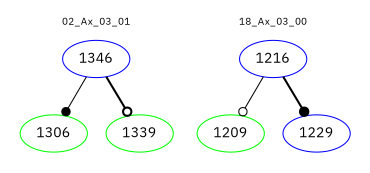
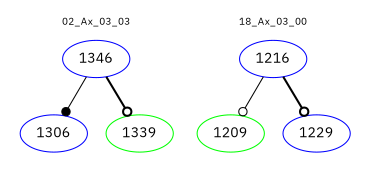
(97, 22) -> (97, 22)
(293, 92) -> (293, 92)
(54, 133) -> (54, 133)
